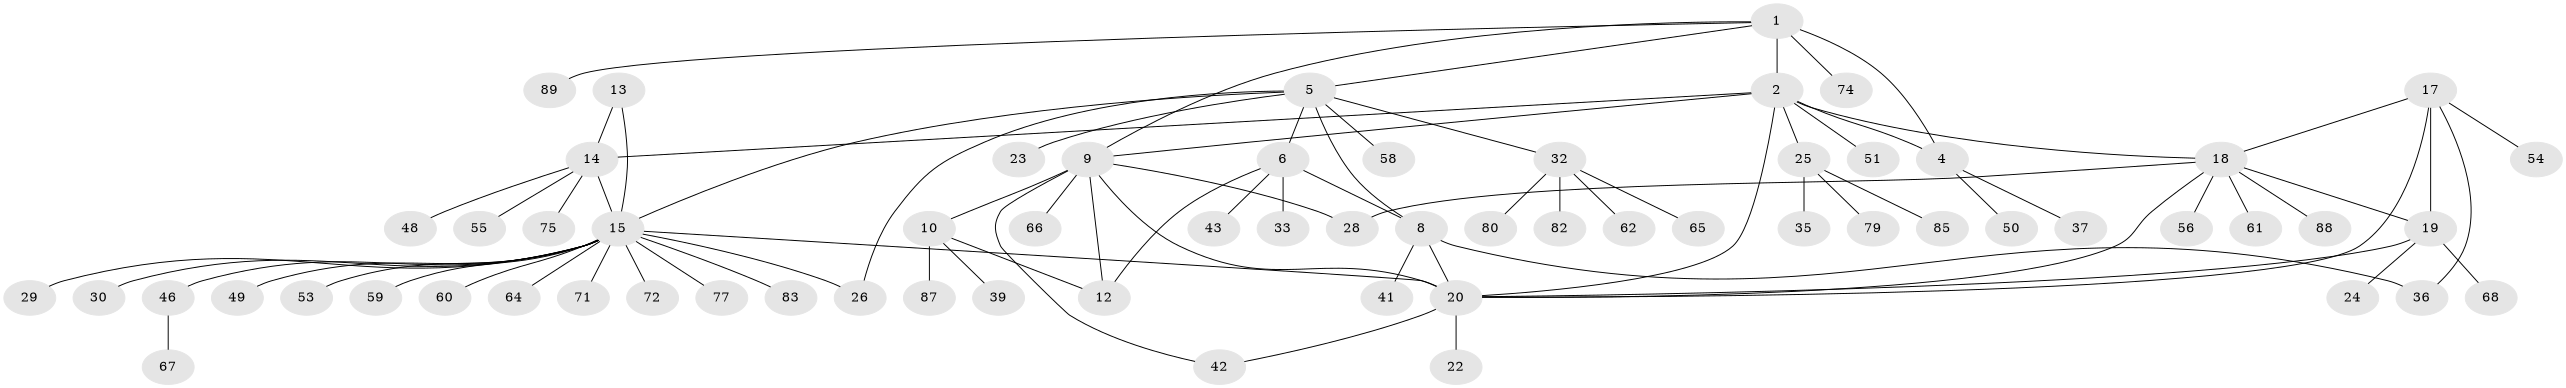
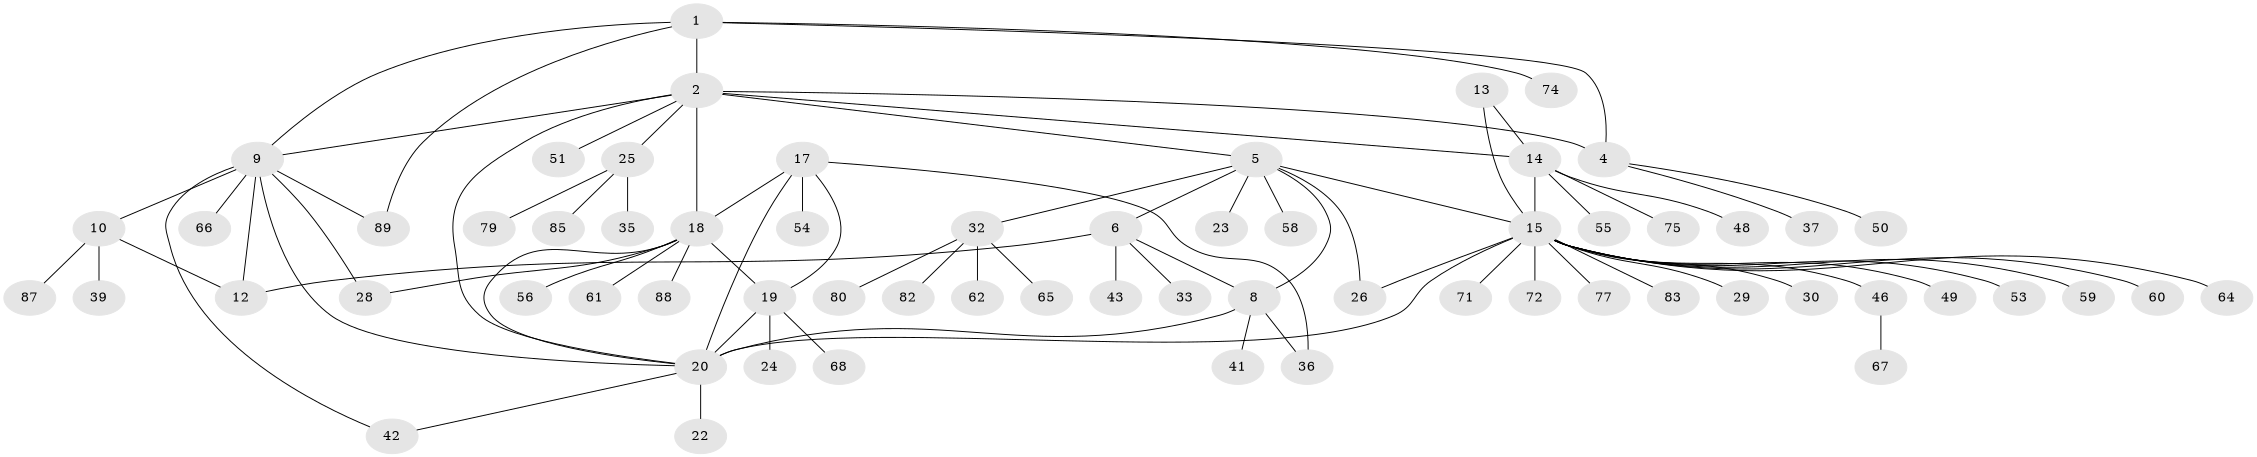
(1544, 56) -> (977, 125)
none -> (321, 194)
